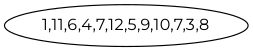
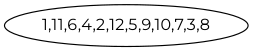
(126, 26) -> (126, 26)
